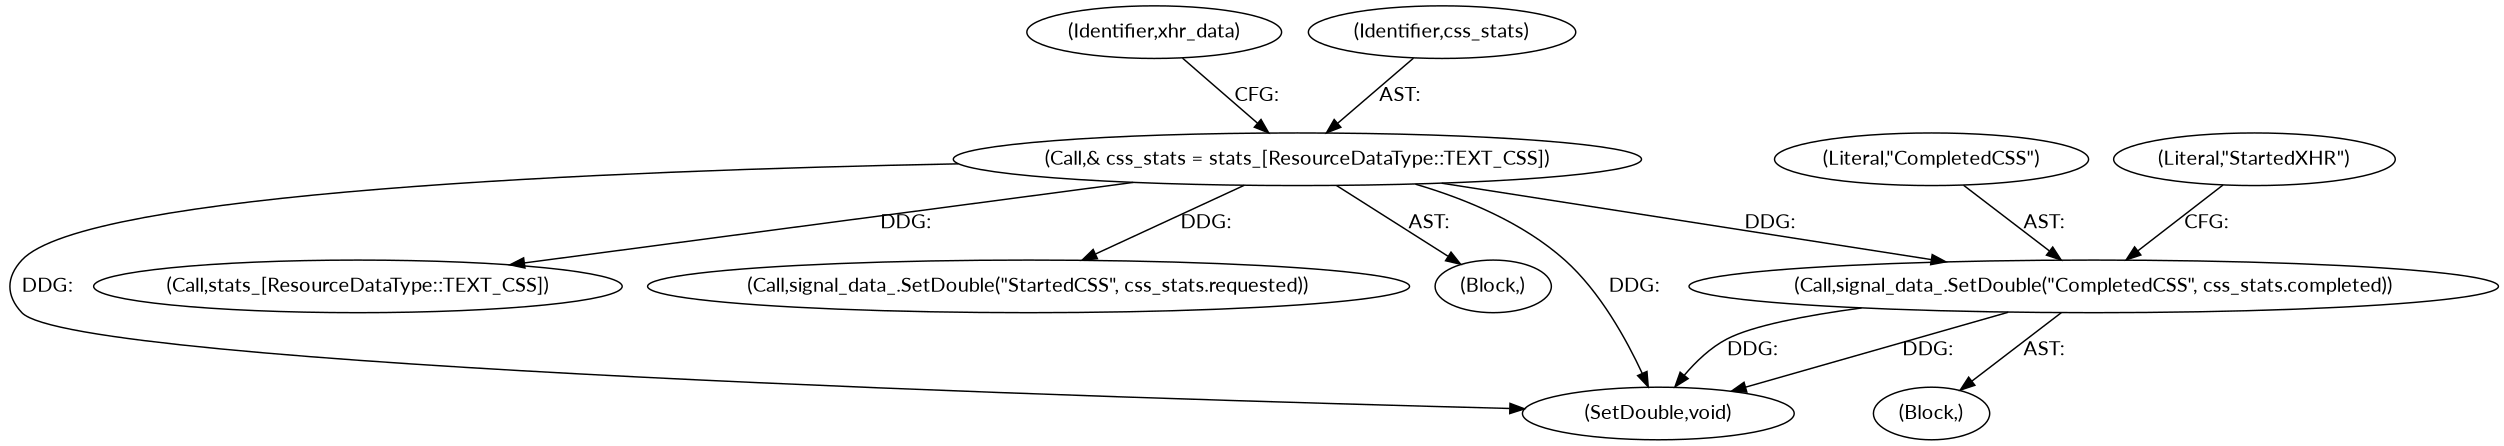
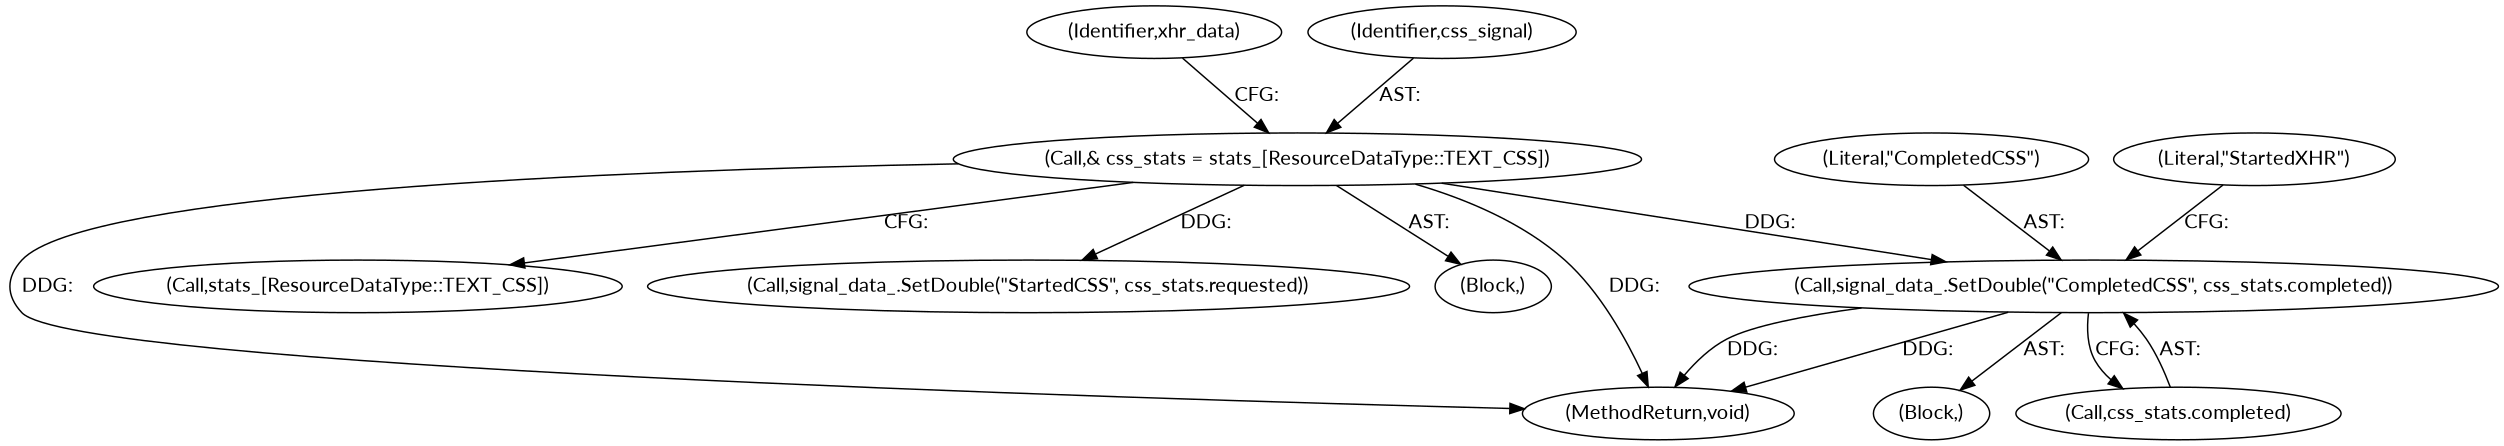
(1442, 32) -> (1442, 32)
(909, 223) -> (909, 223)
(1658, 413) -> (1658, 413)
none -> (2179, 413)
